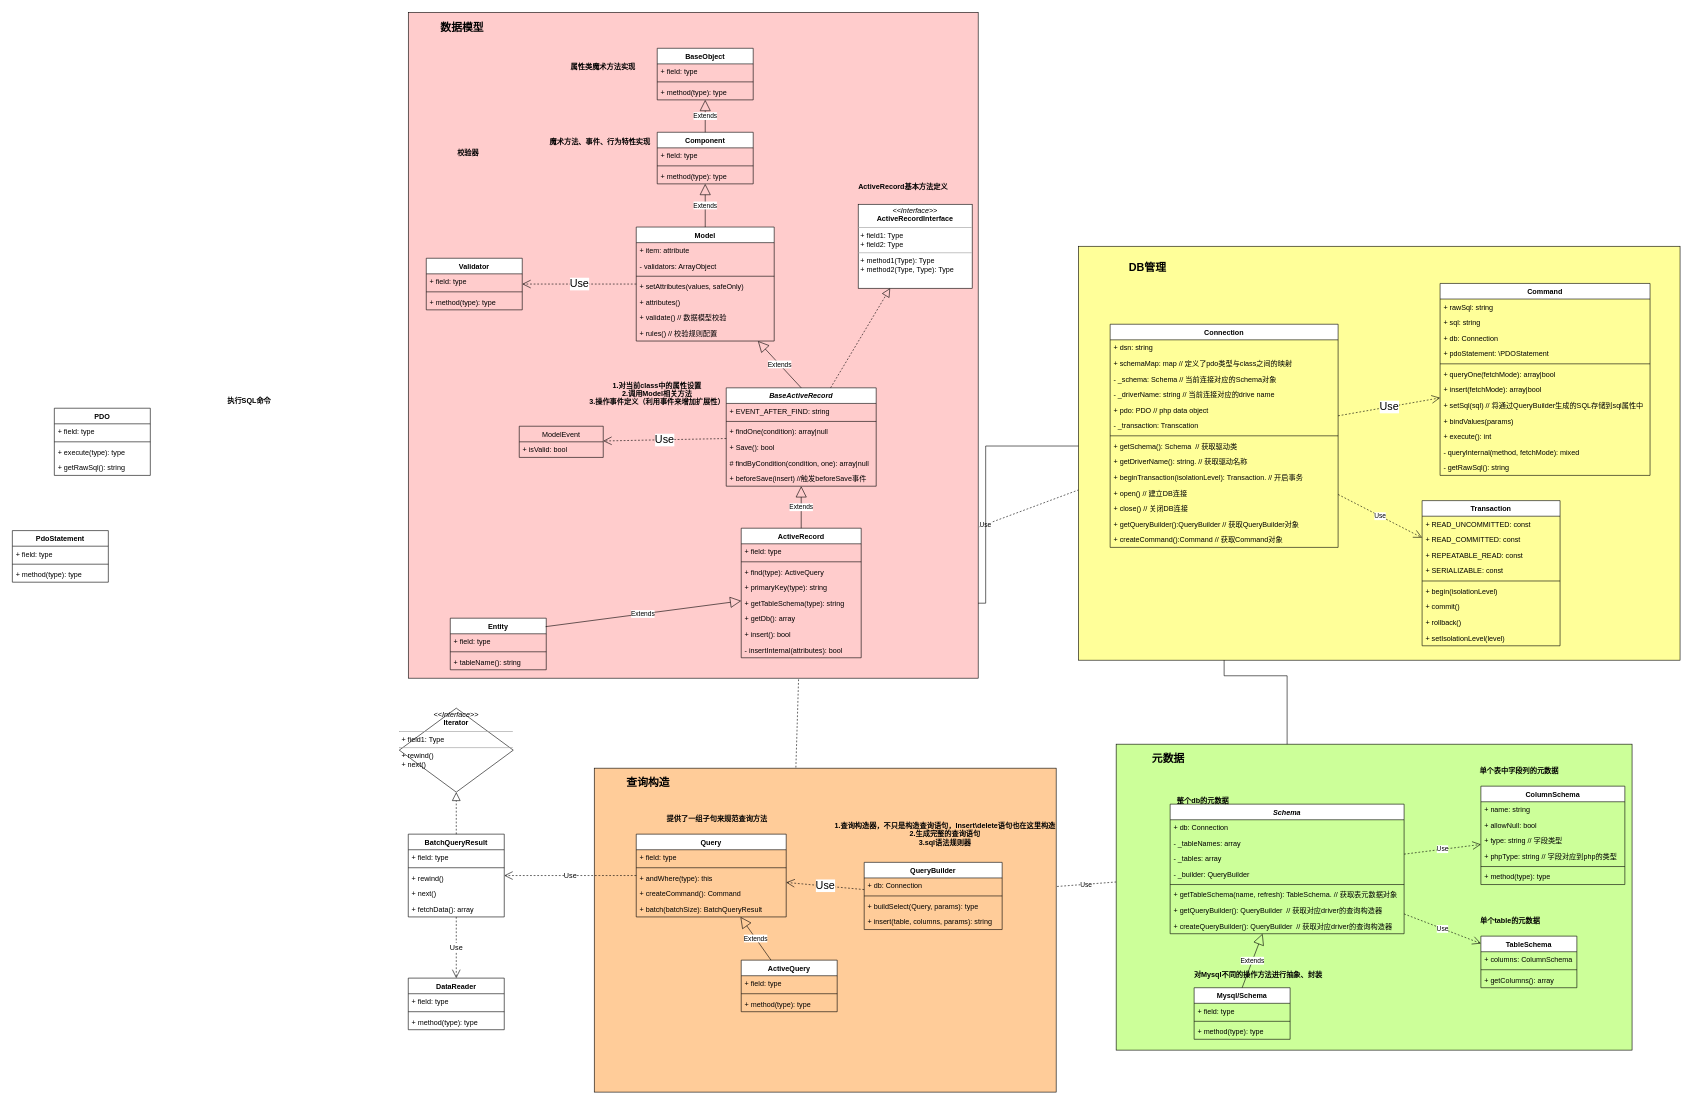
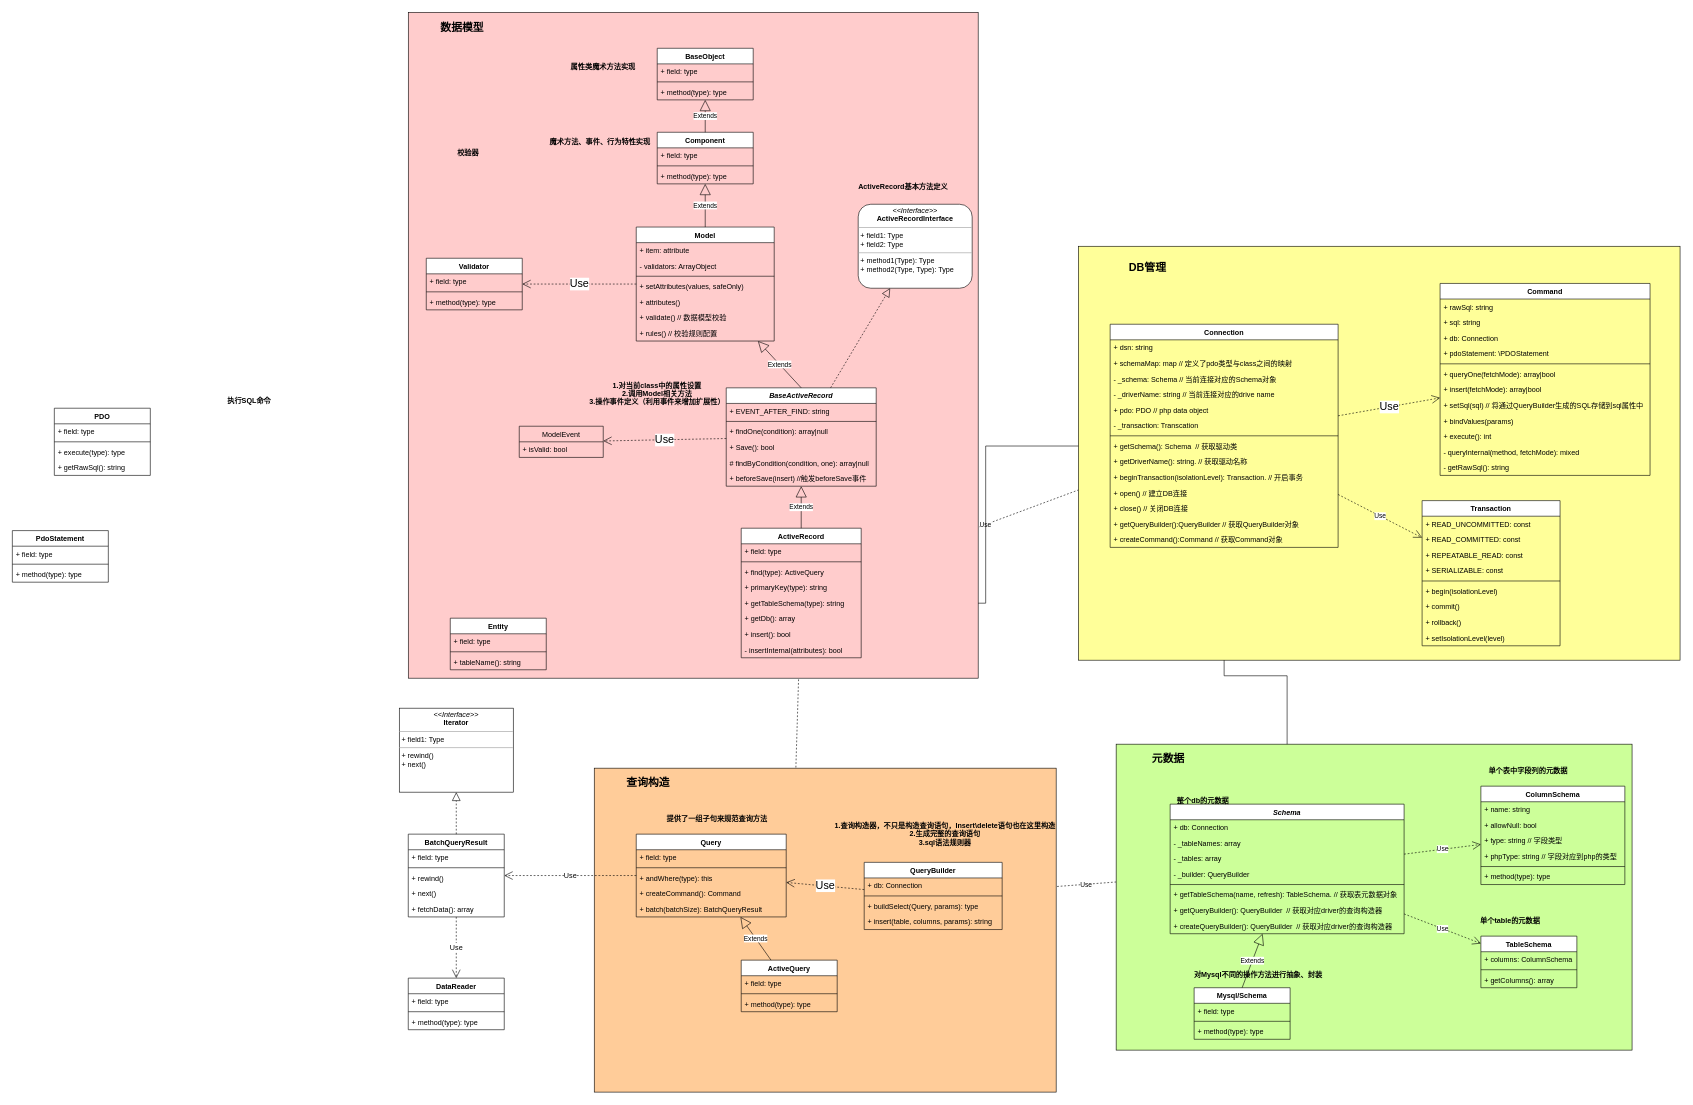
(915, 246) -> (915, 246)
(638, 615) -> none
(456, 750) -> (456, 750)
(1520, 770) -> (1529, 770)
